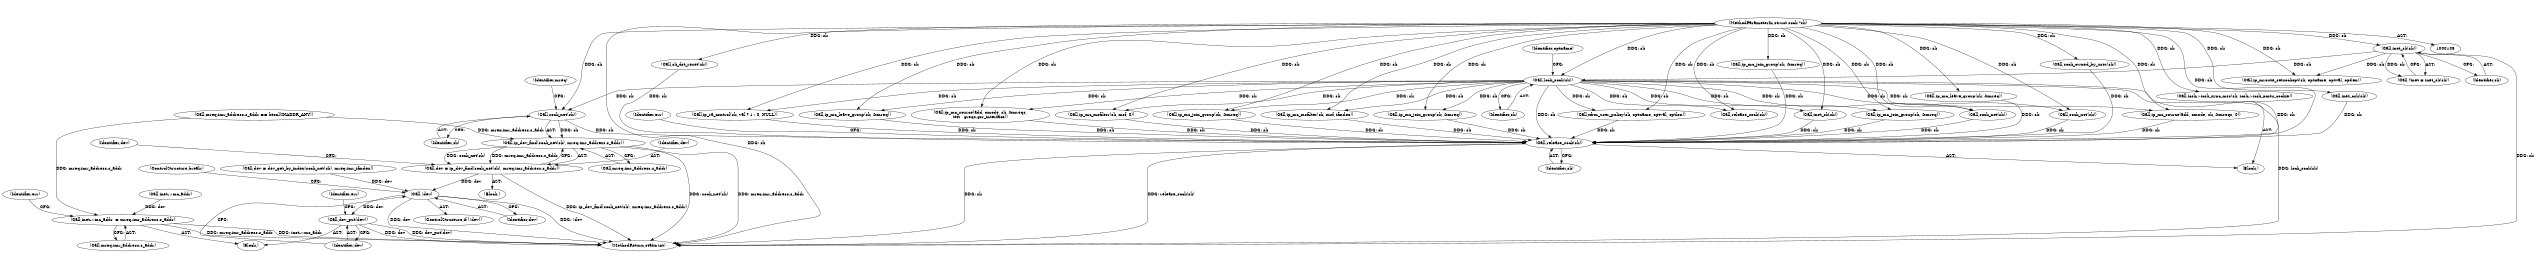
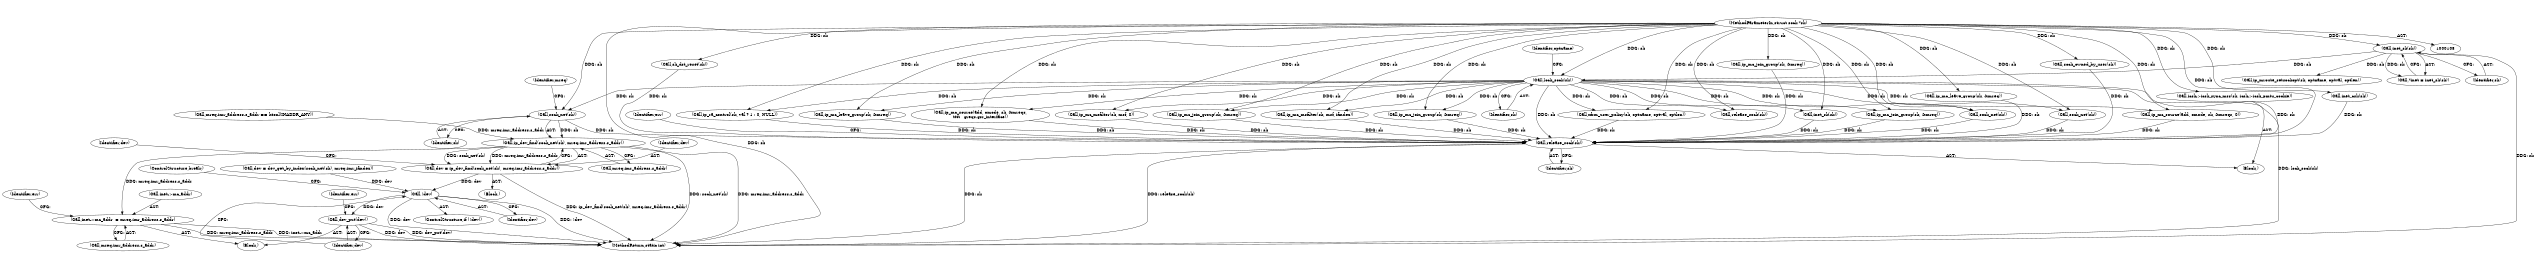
(2063, 25) -> none
(74, 132) -> (293, 152)
(155, 207) -> (155, 207)
